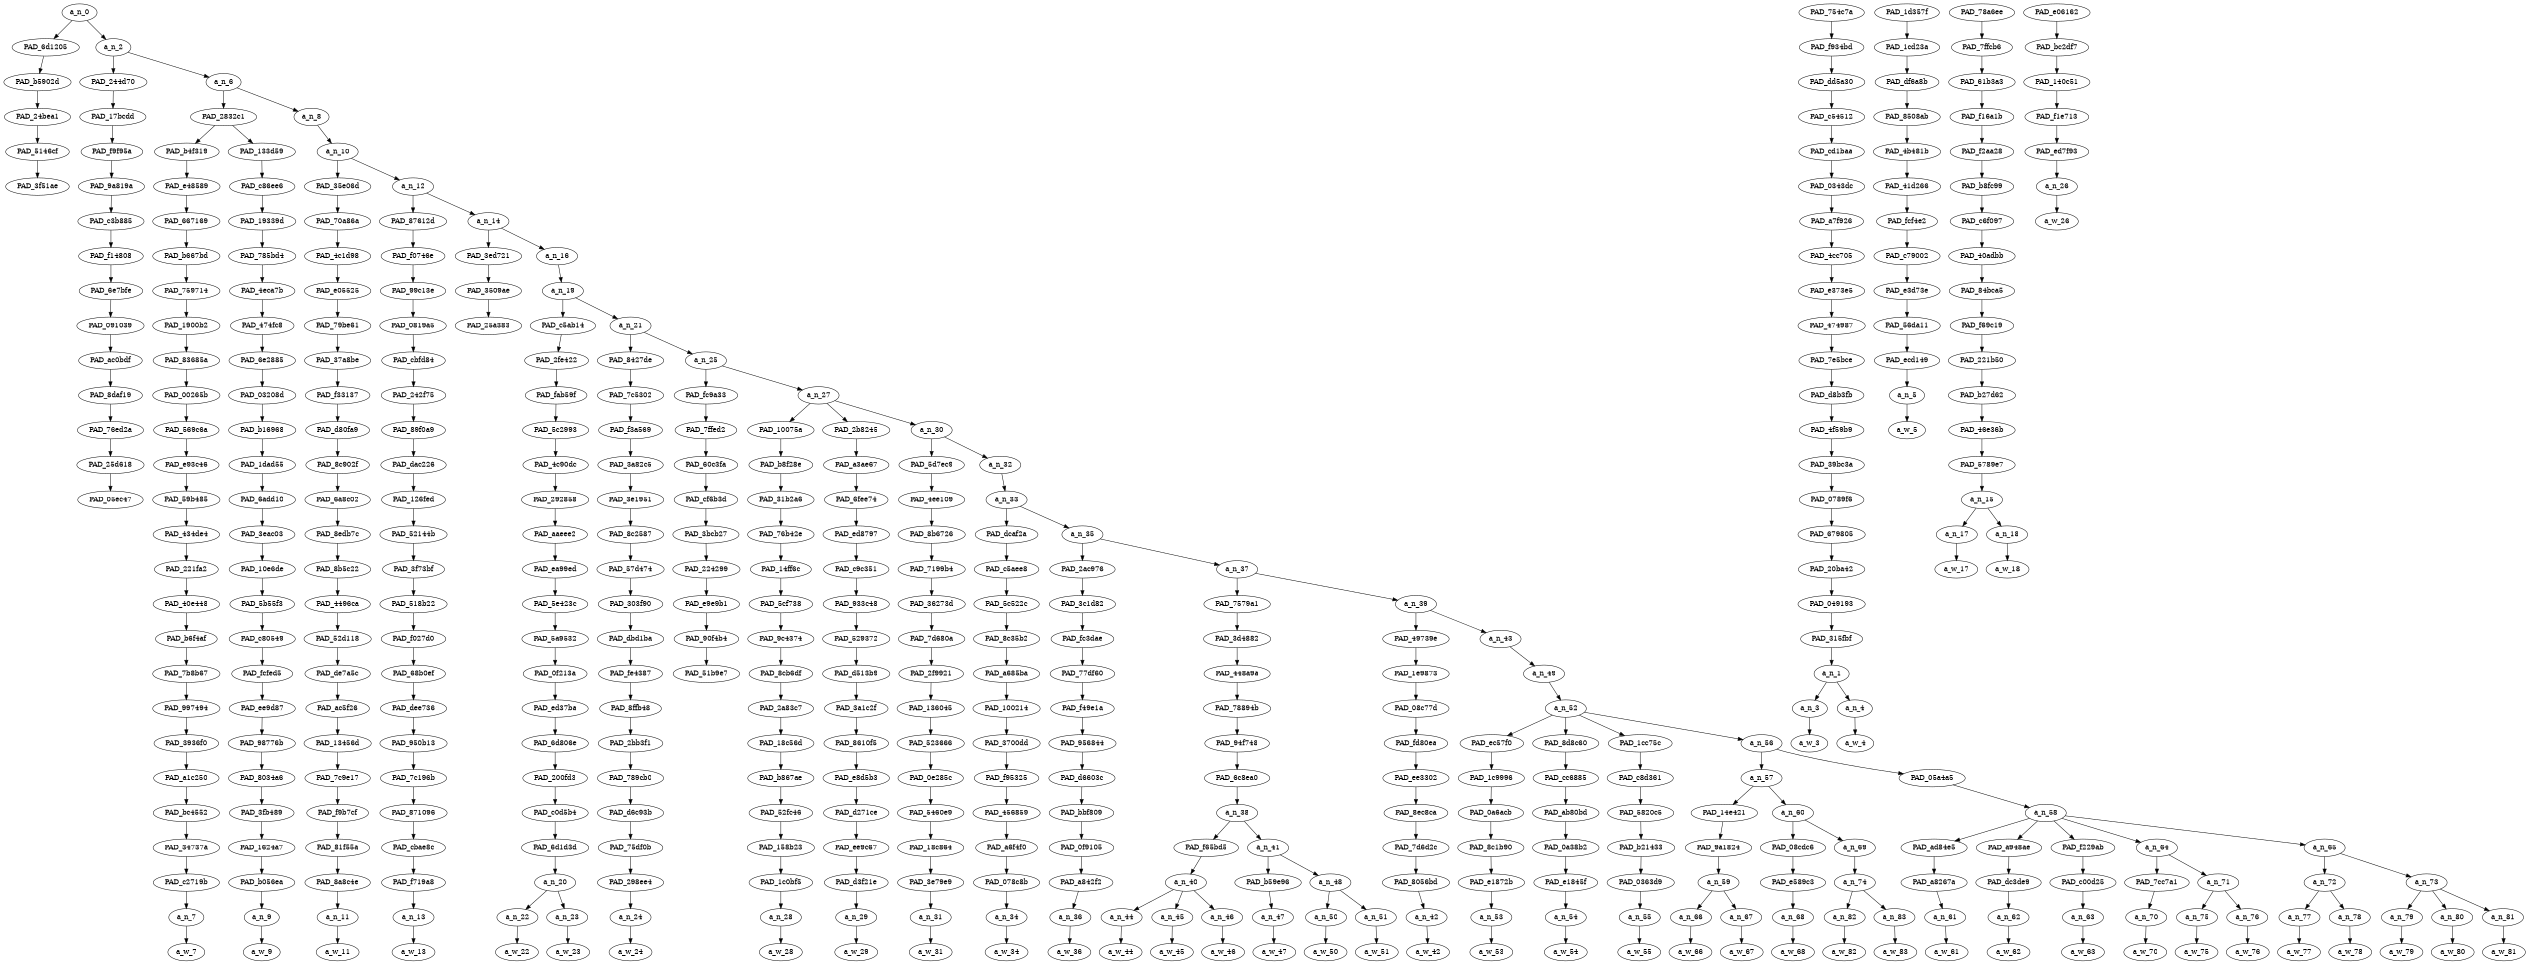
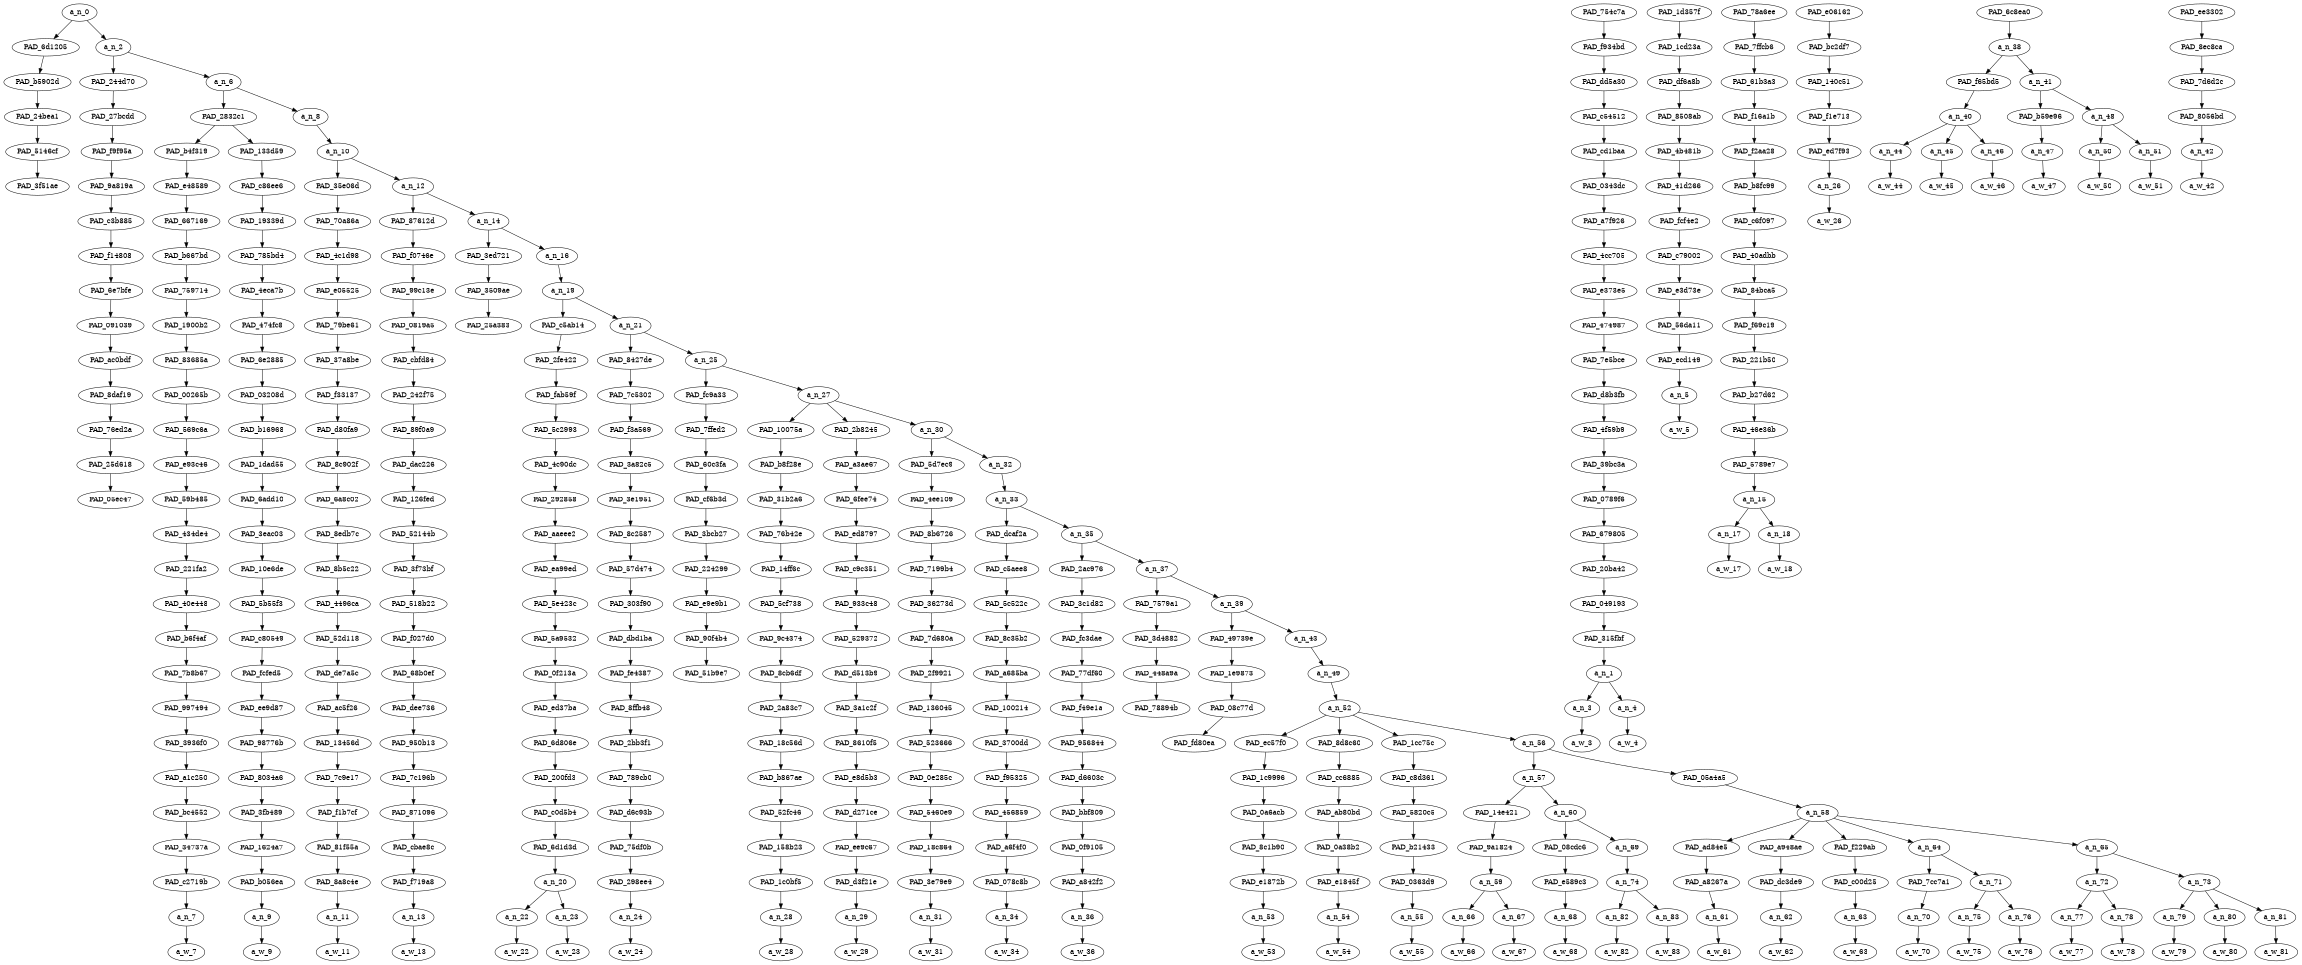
(113, 117) -> (113, 117)
(1237, 743) -> none
(1416, 758) -> none
(338, 813) -> (338, 813)
